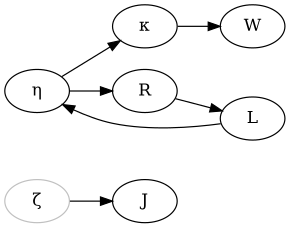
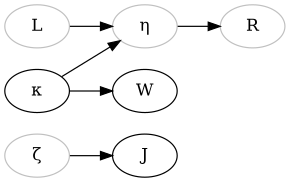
(86, 62) -> (86, 62)
(37, 91) -> (145, 26)
(145, 91) -> (253, 26)
(193, 103) -> none
(253, 119) -> (37, 26)
